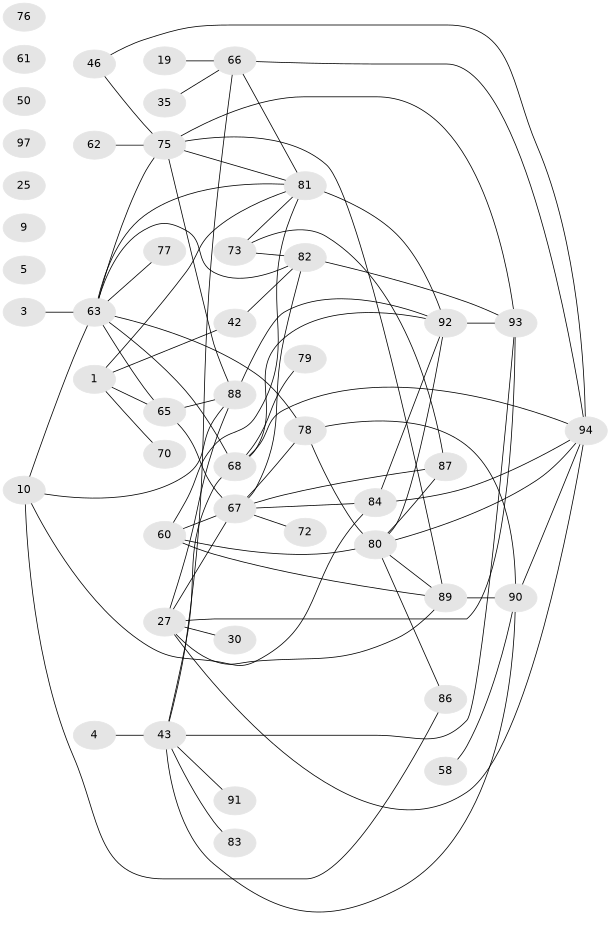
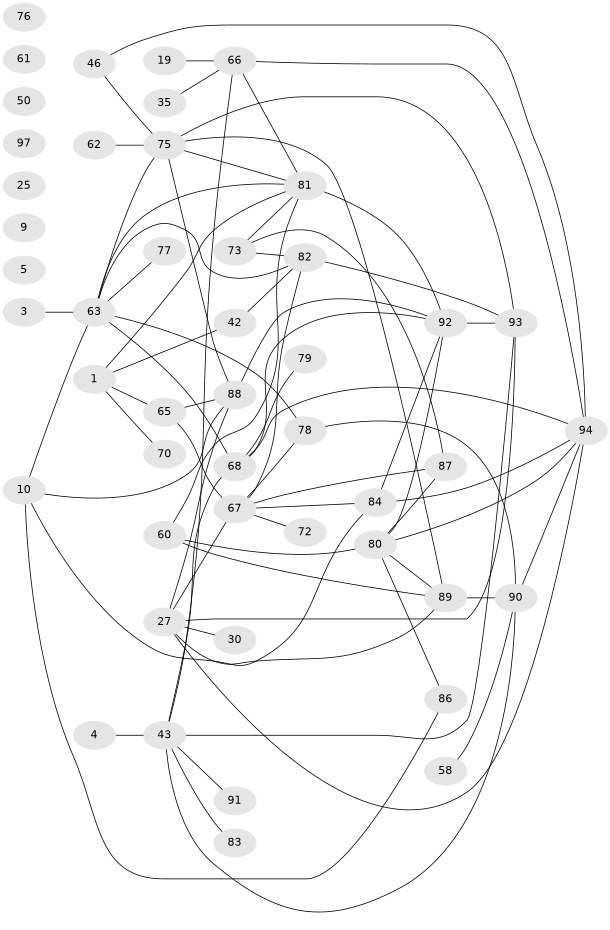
(126, 361) -> none
(334, 491) -> none
(206, 520) -> none
